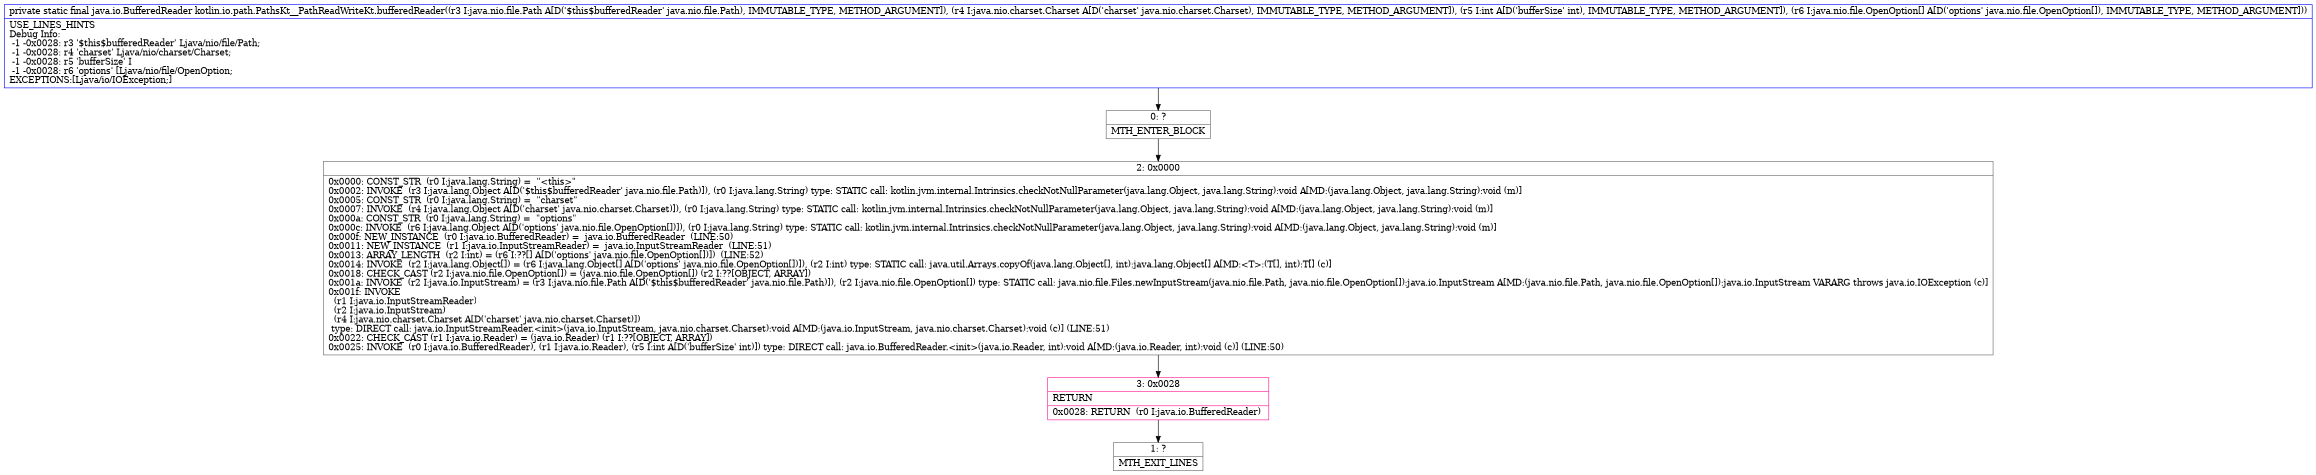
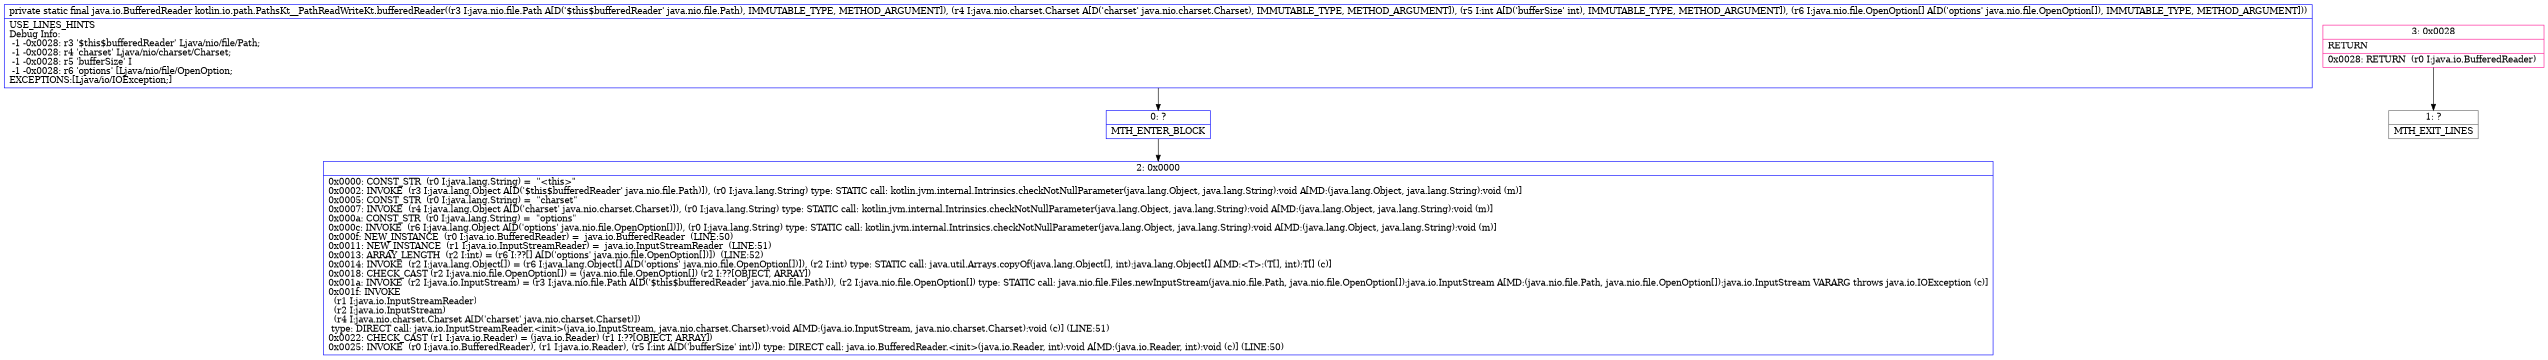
(1158, 125) -> (1158, 125)
(1158, 258) -> (1158, 258)
(1158, 363) -> none
